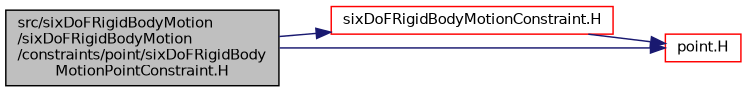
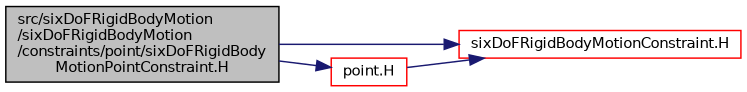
(619, 38) -> (438, 64)
